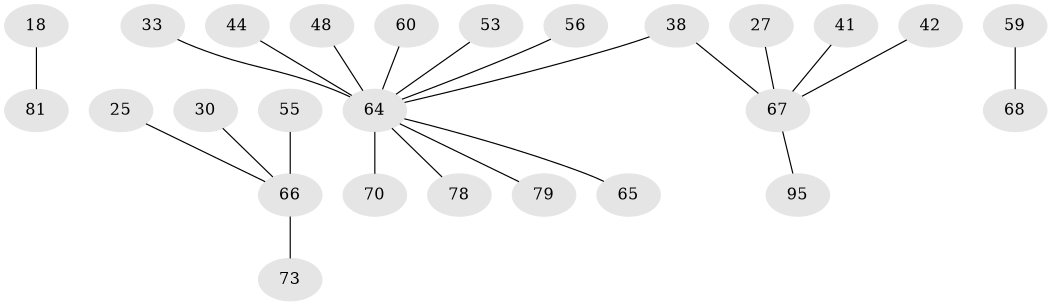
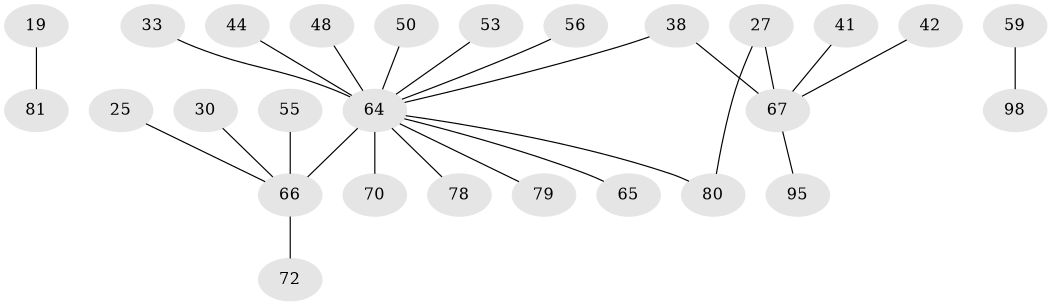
(36, 26) -> (36, 26)
(407, 26) -> (407, 26)
(1015, 110) -> (1015, 110)
none -> (333, 153)
none -> (713, 195)
(290, 280) -> (290, 280)
